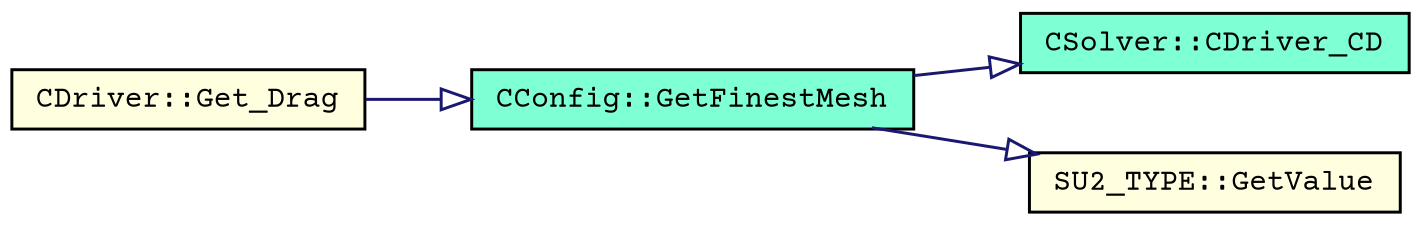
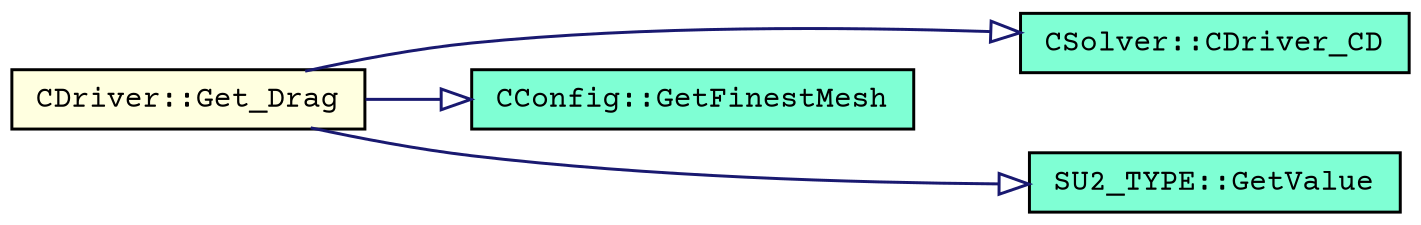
(952, 71) -> (647, 32)
(939, 139) -> (653, 172)
(1215, 182) -> (1215, 182)
